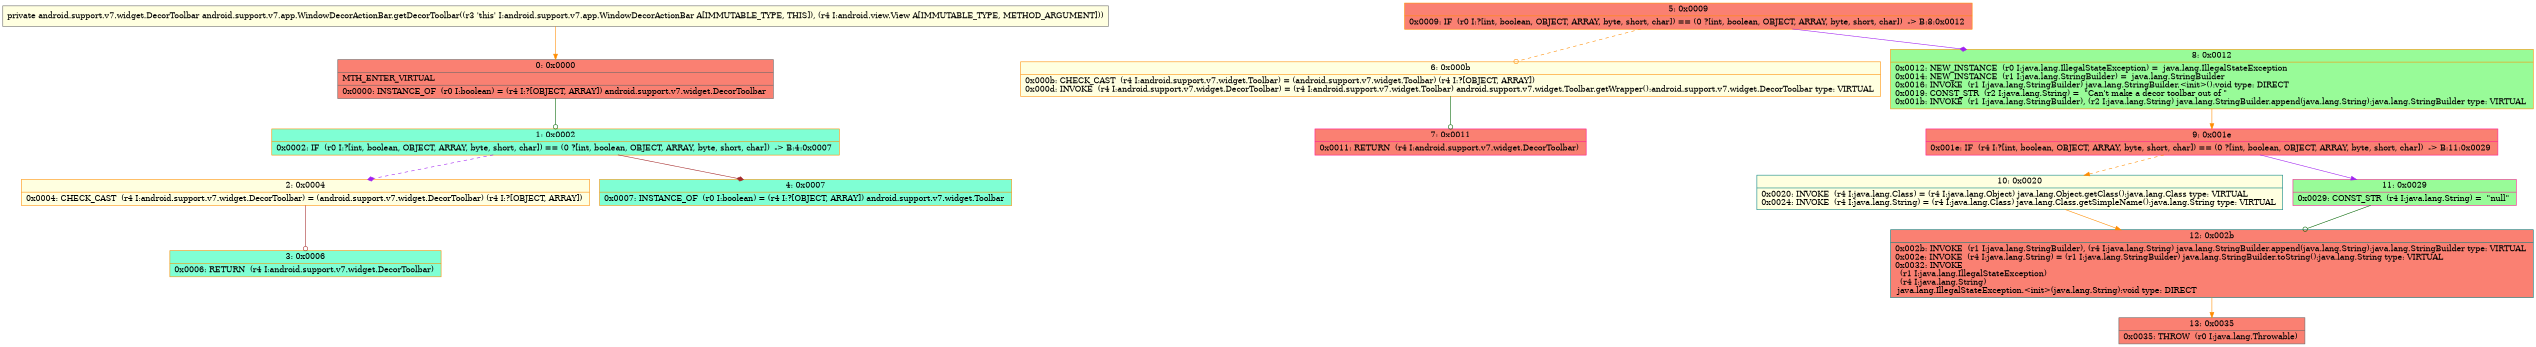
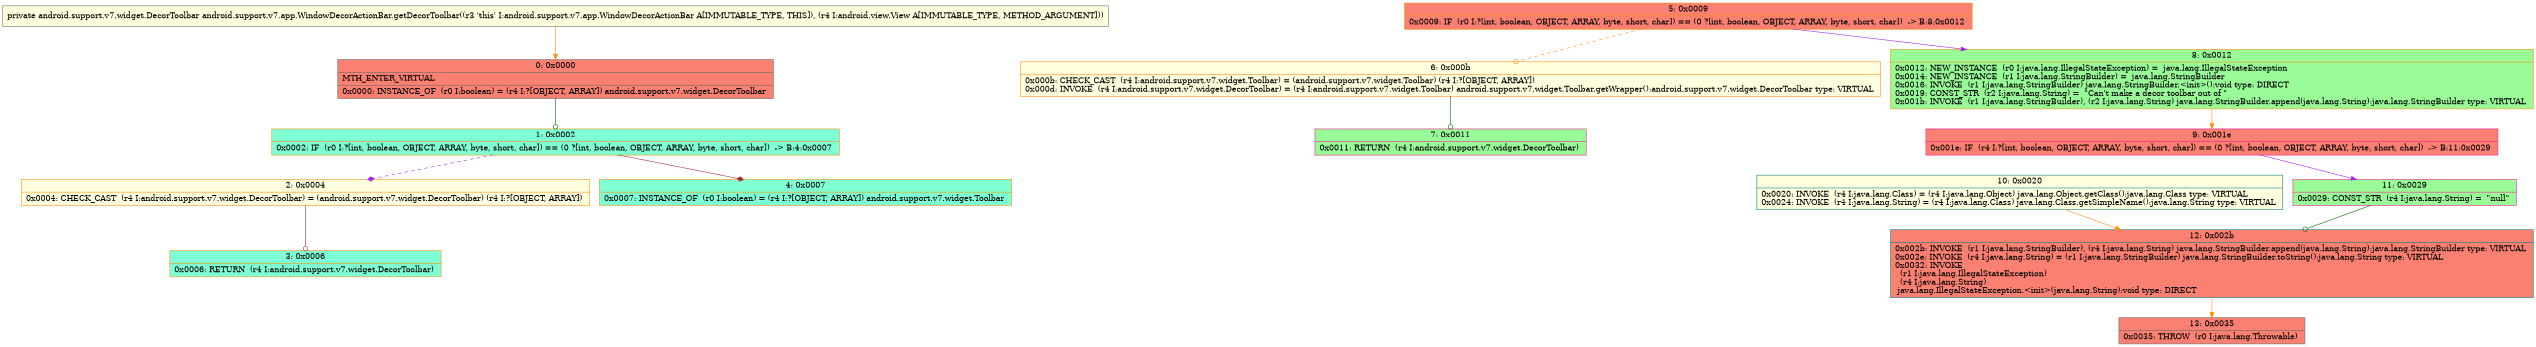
(1876, 39) -> (1876, 39)
(1451, 142) -> (1451, 142)
(2127, 164) -> none
